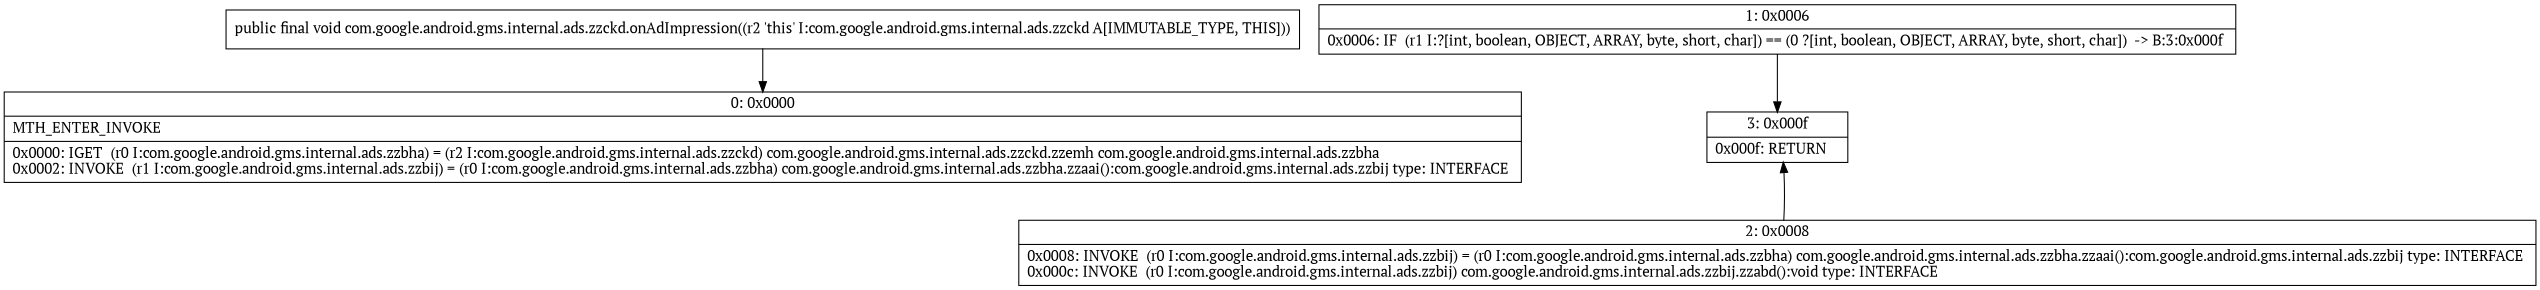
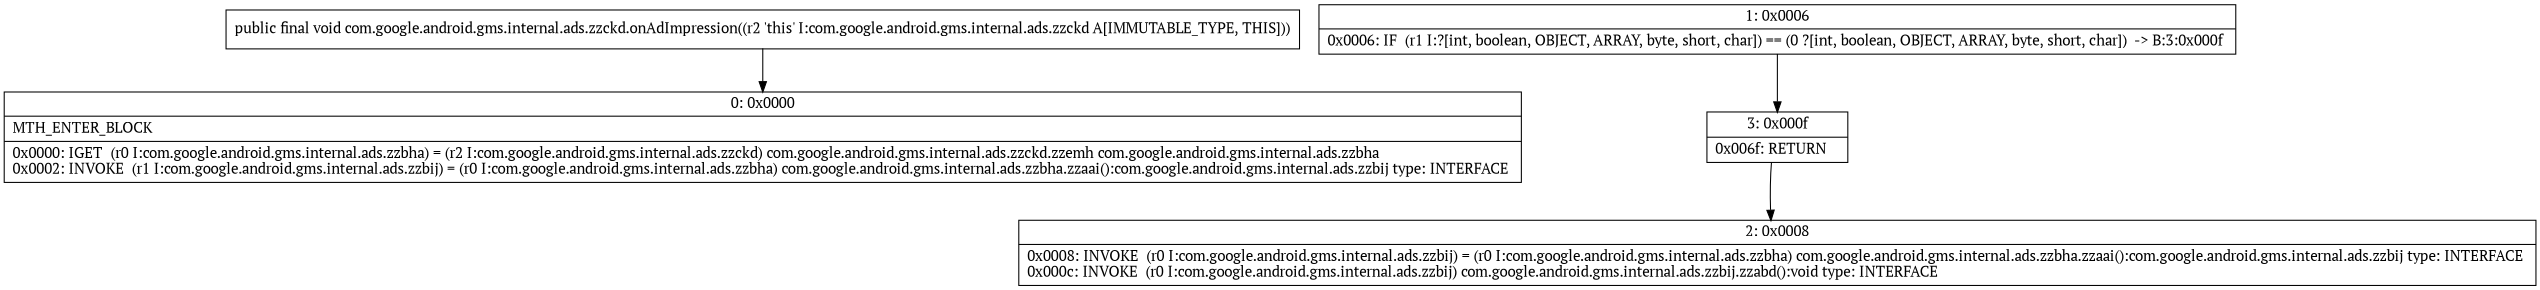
(87, 128) -> (83, 128)
(1777, 149) -> (1777, 149)
(1784, 197) -> (1770, 186)
